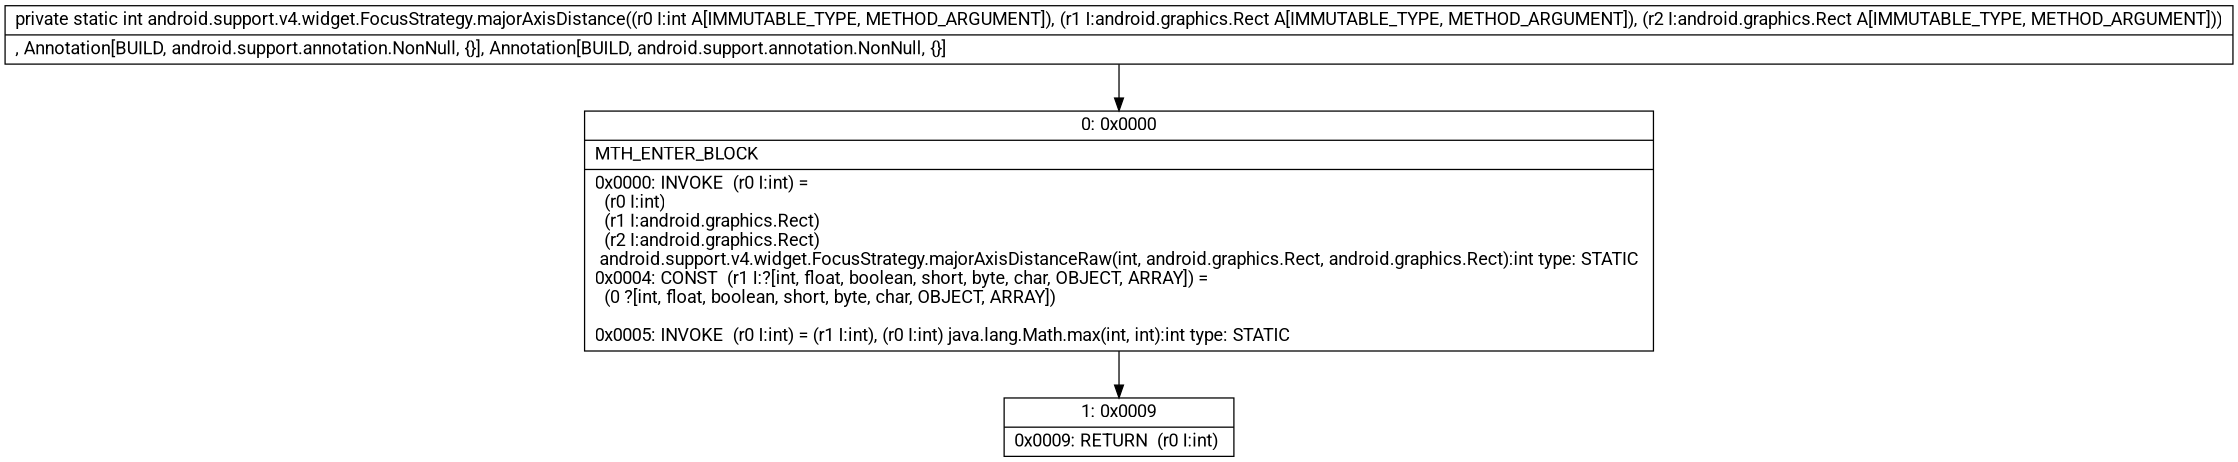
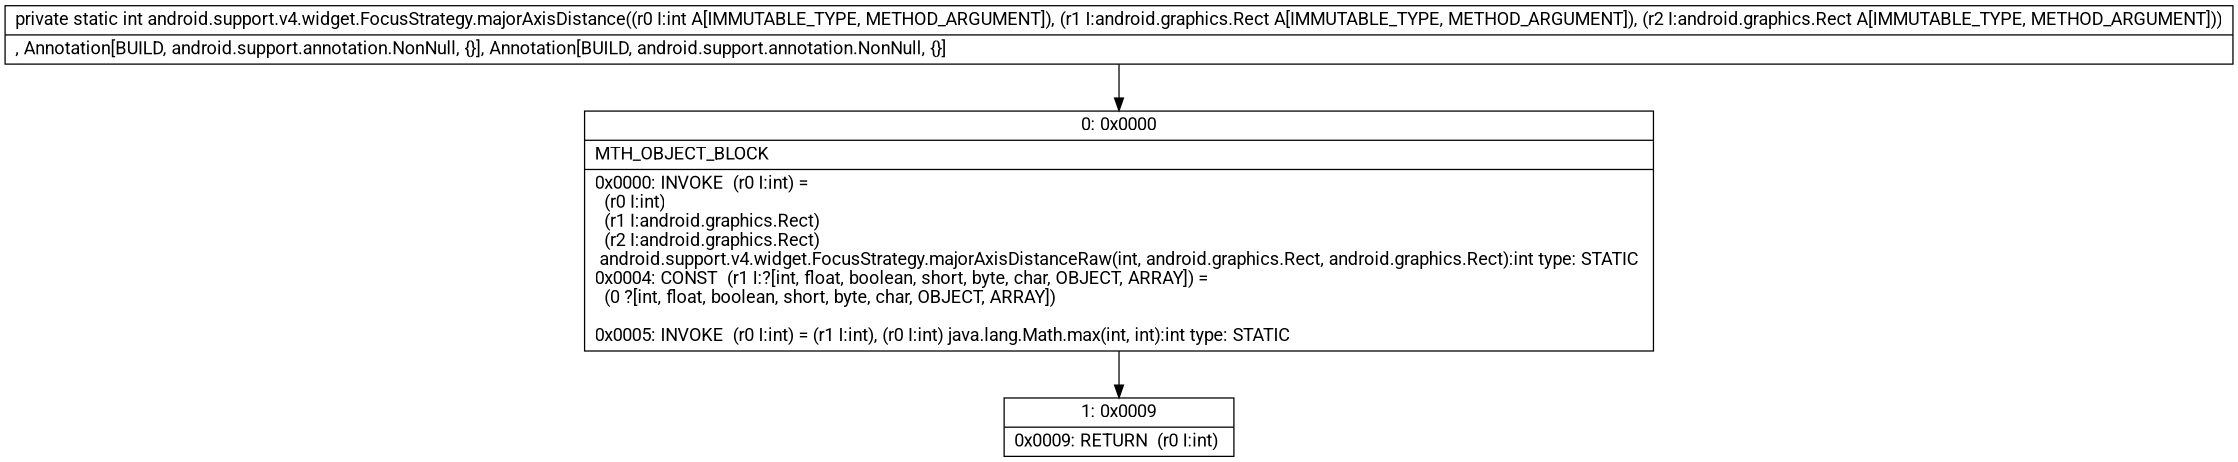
(677, 154) -> (682, 154)
